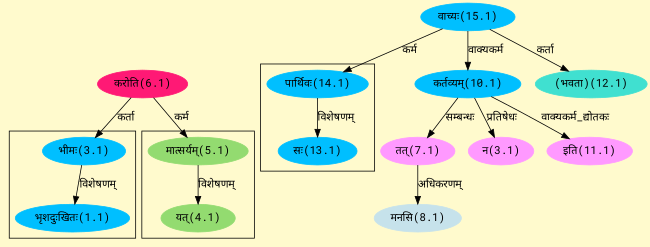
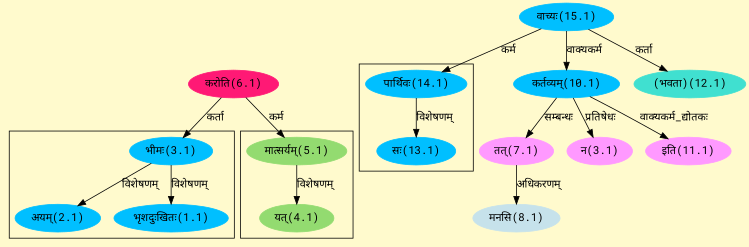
none -> (58, 218)
